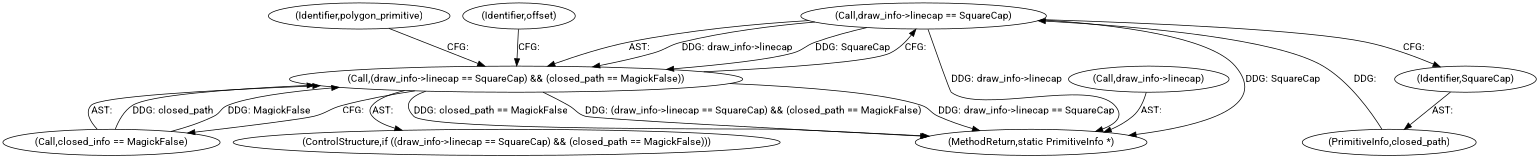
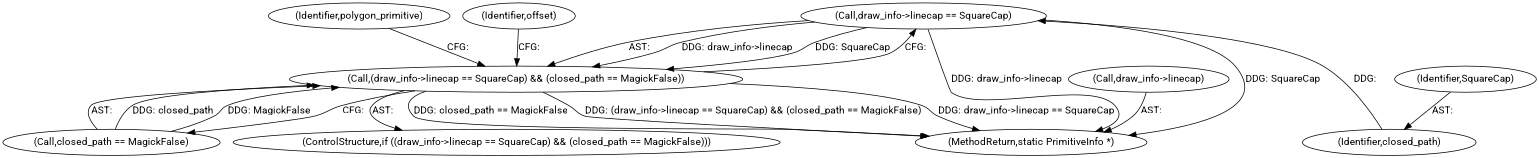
(1240, 29) -> none
(112, 142) -> (112, 142)
(1389, 142) -> (1389, 142)
